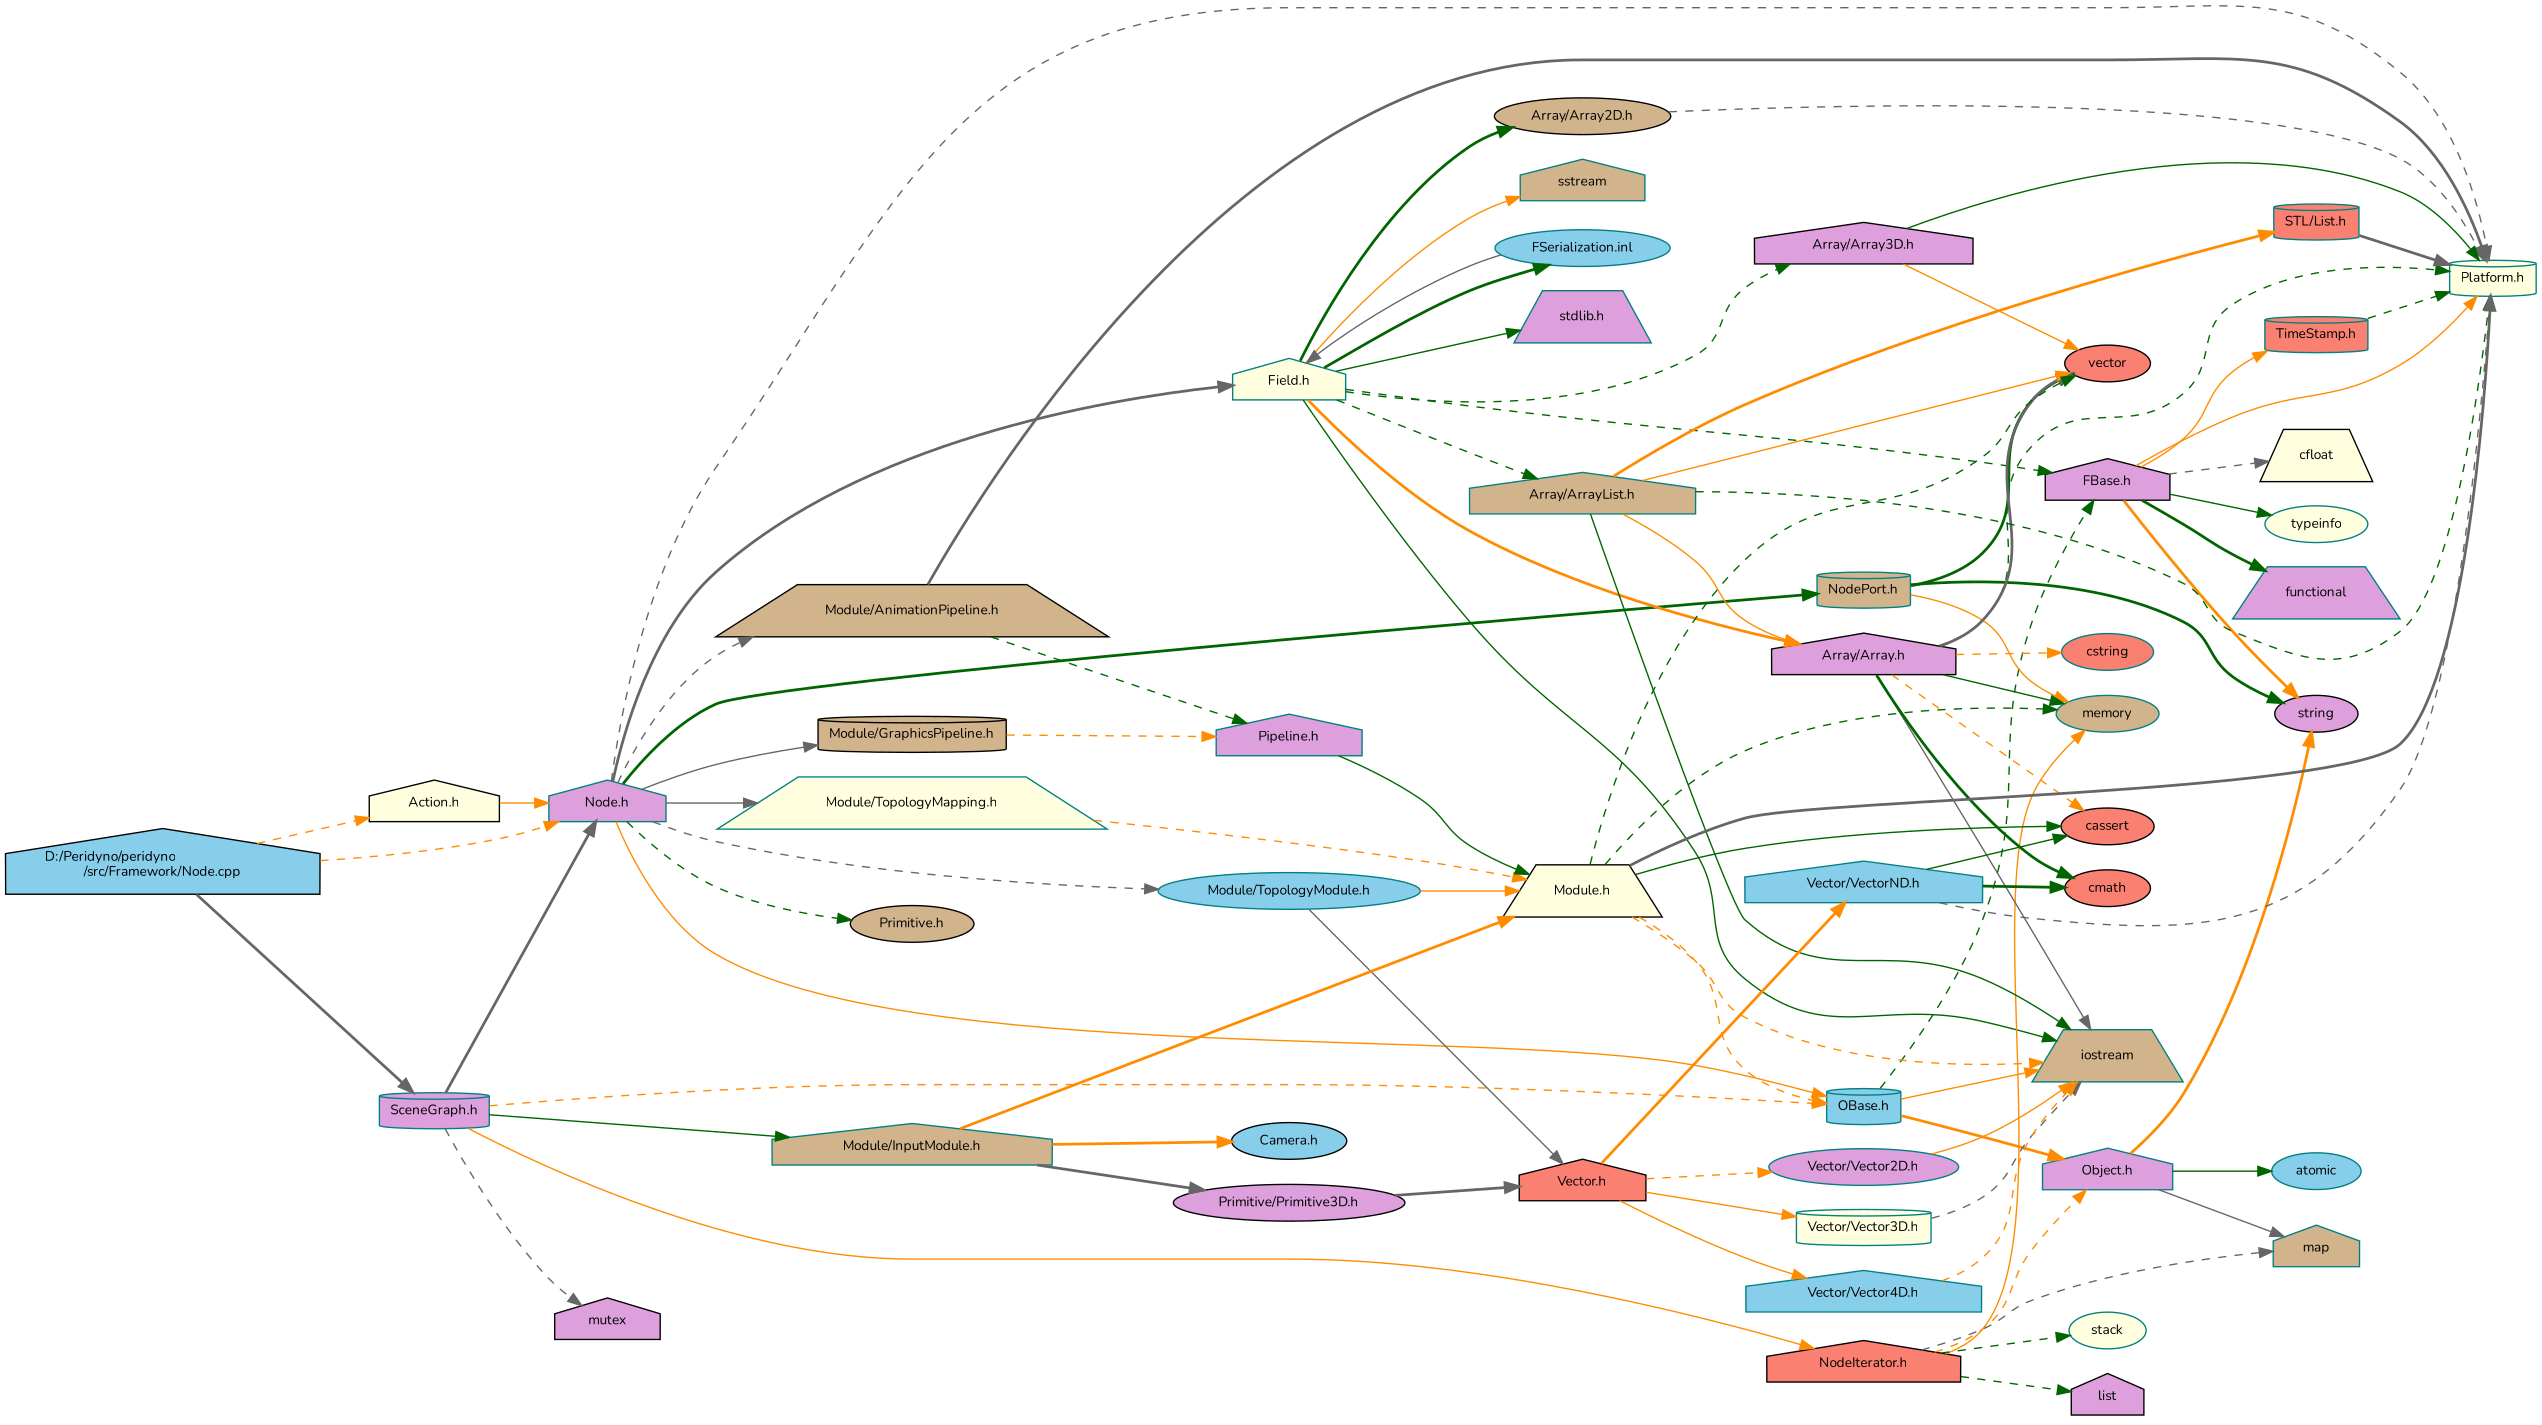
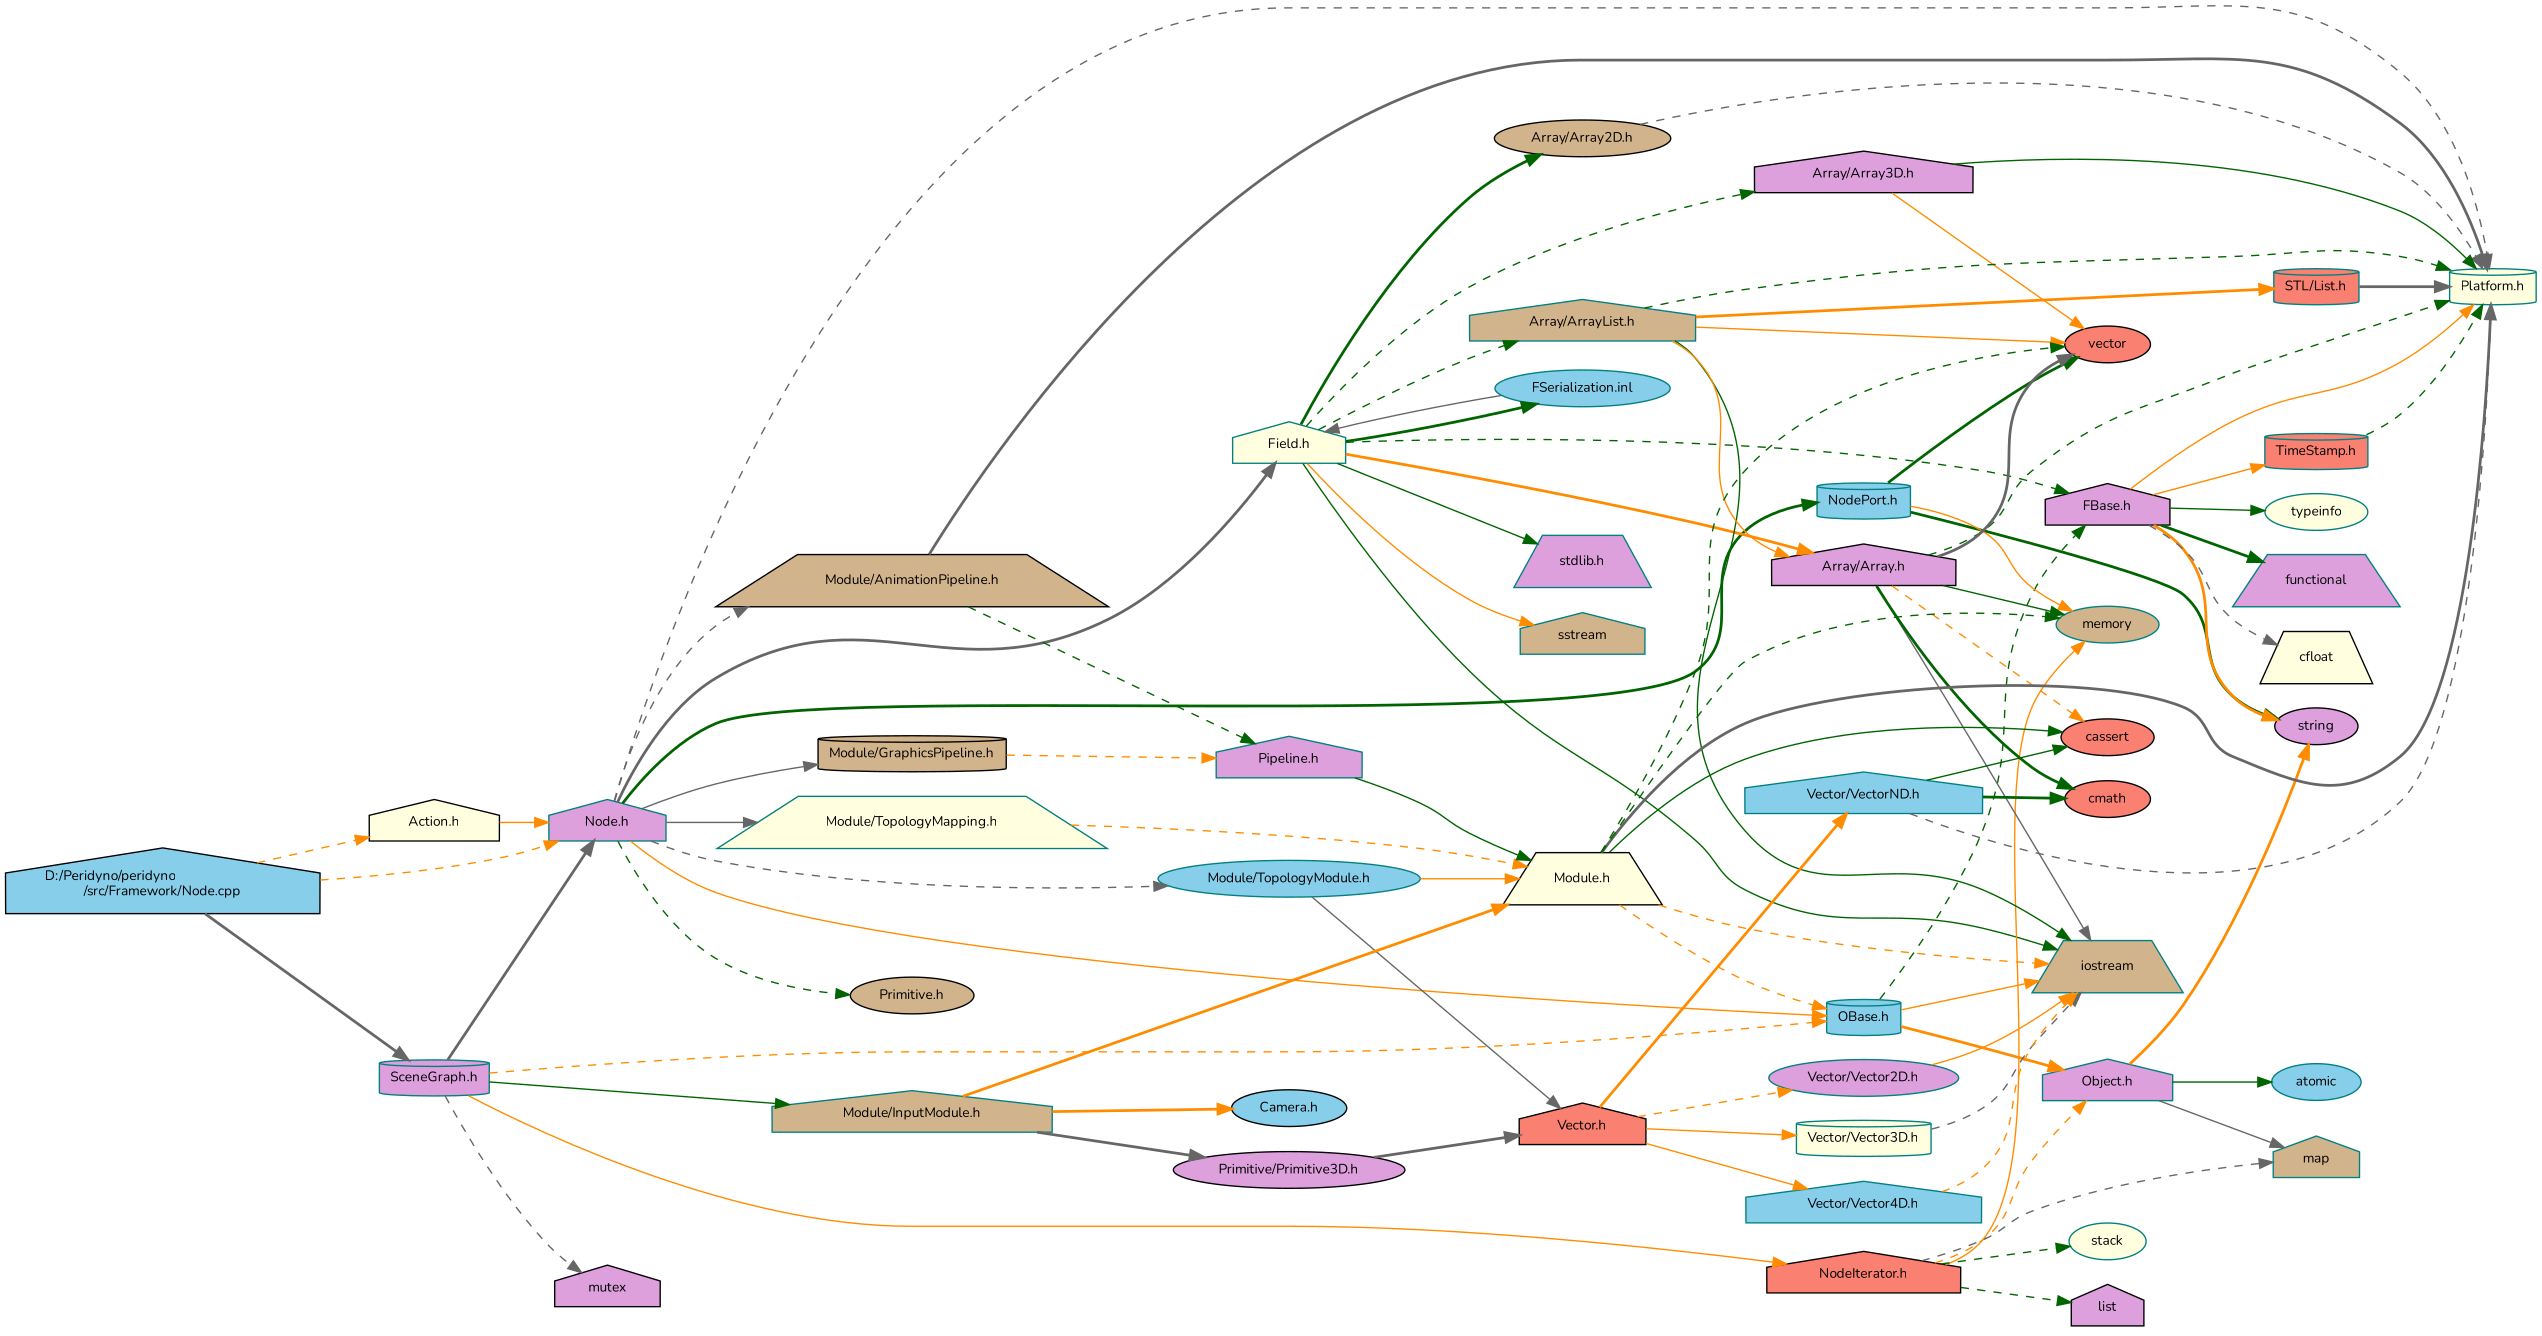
(1864, 590) -> (1864, 501)
(2108, 652) -> none
